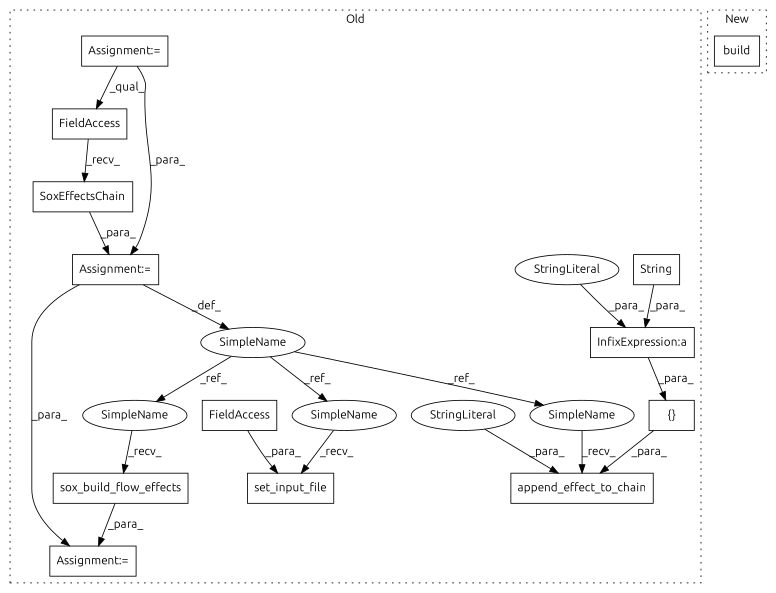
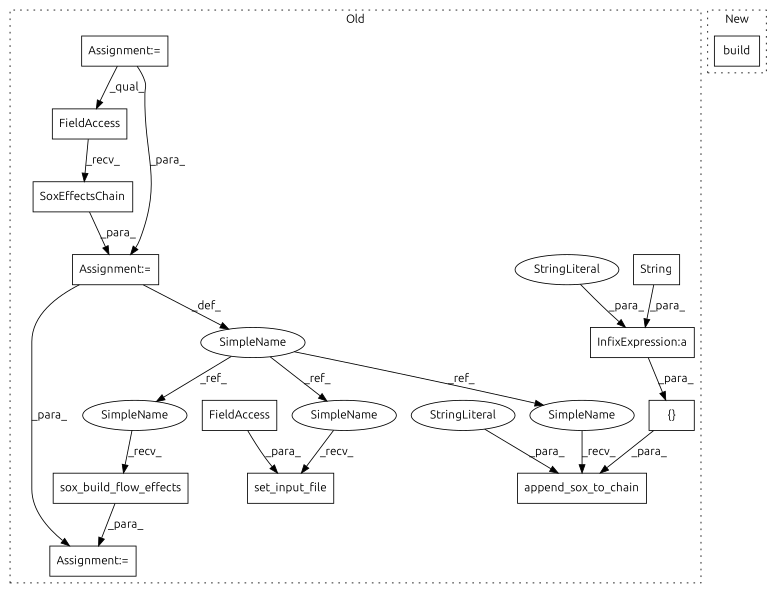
(582, 488) -> (582, 488)
